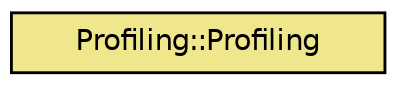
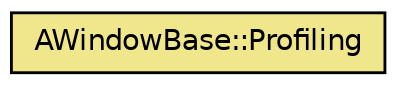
(198, 43) -> (198, 43)
